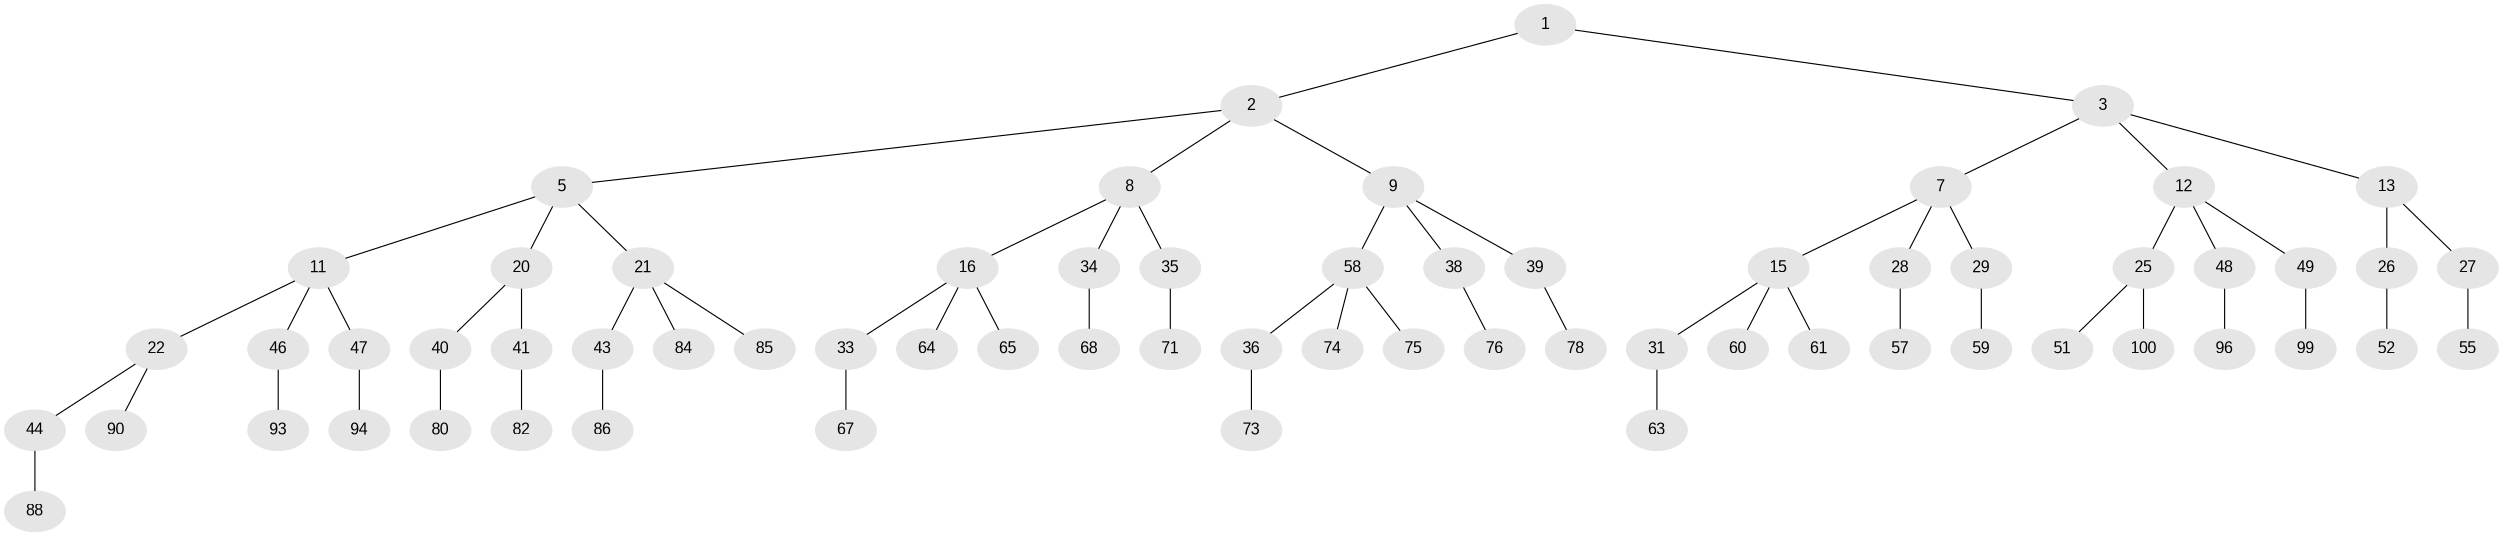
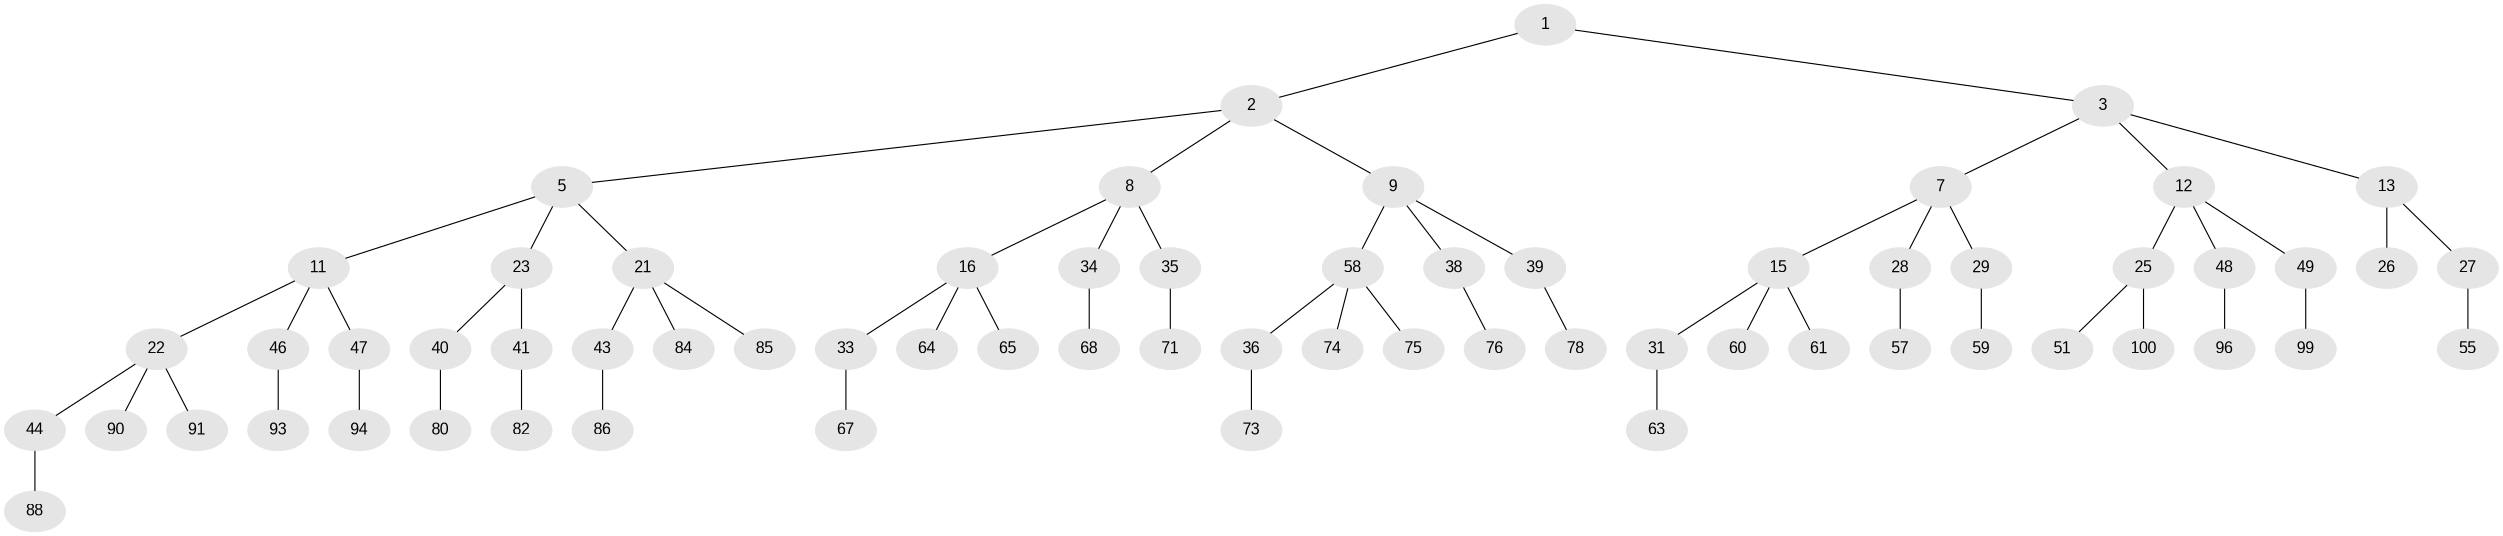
(522, 268) -> (522, 268)
(2387, 349) -> none
none -> (197, 430)
